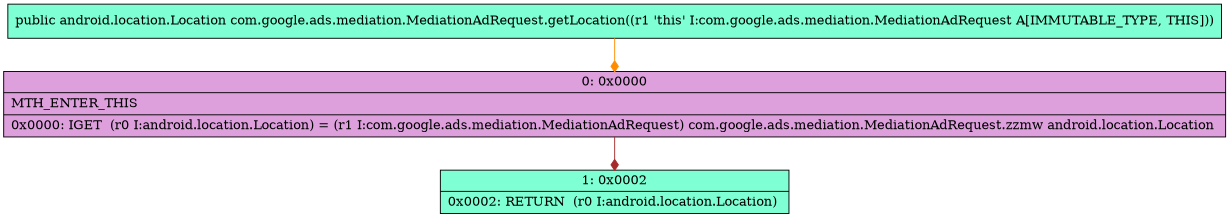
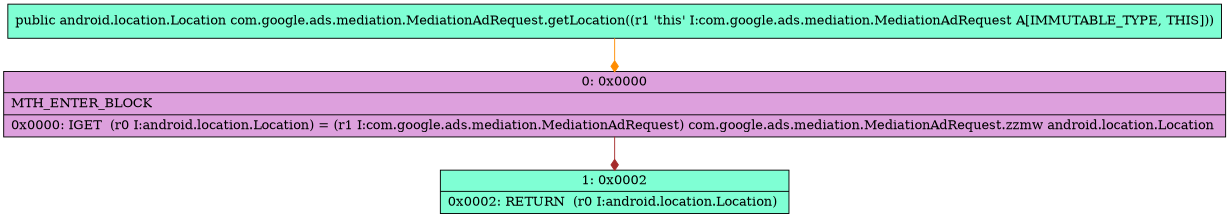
(75, 103) -> (82, 103)
